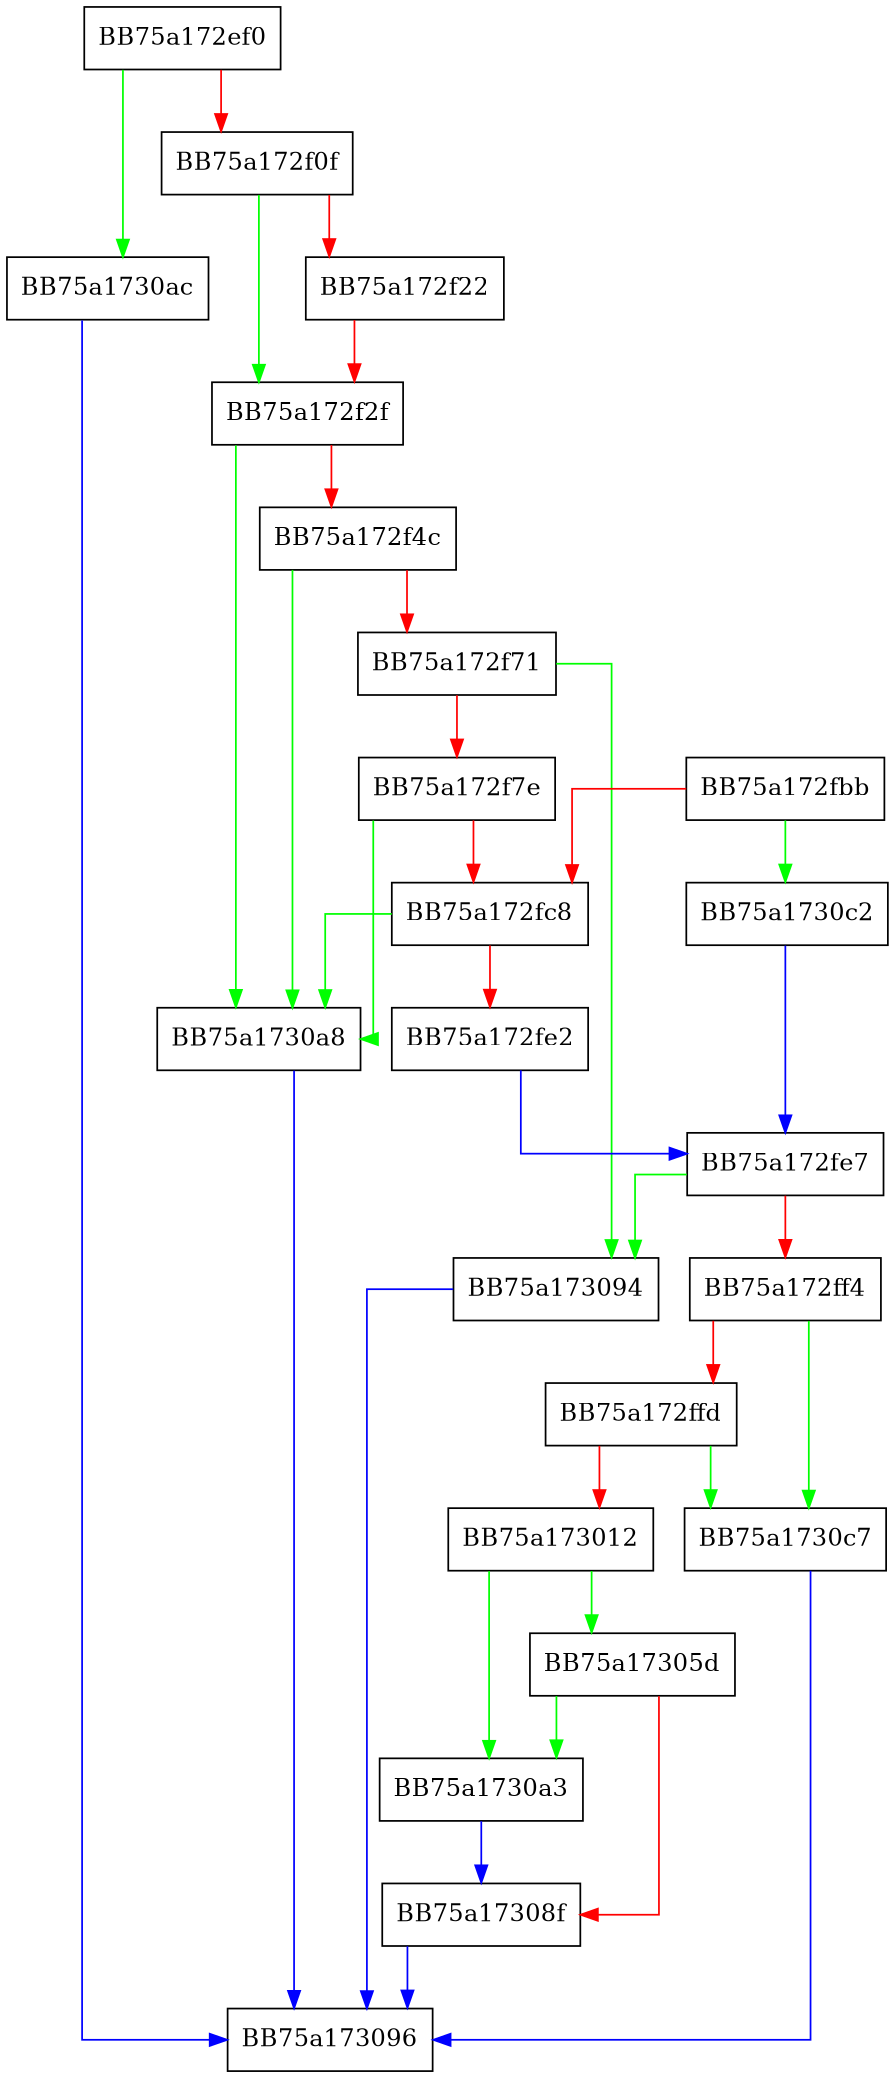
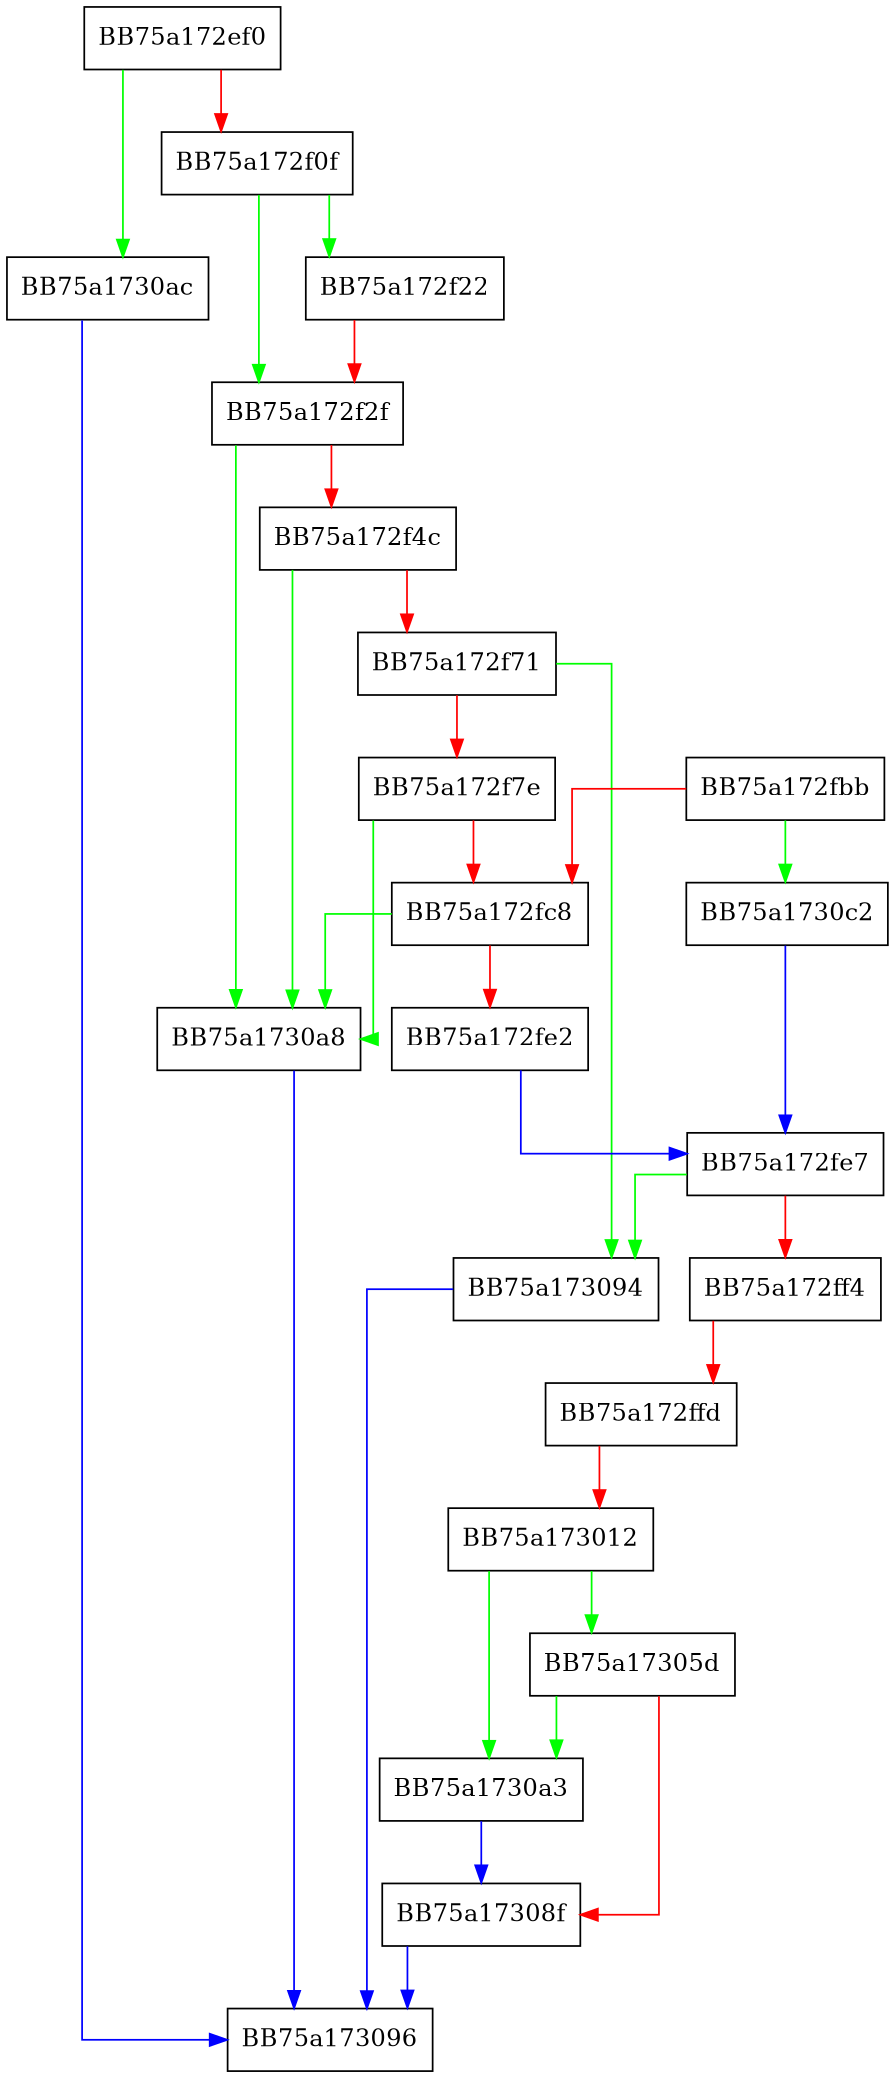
(329, 217) -> (329, 217)
(785, 1539) -> none
